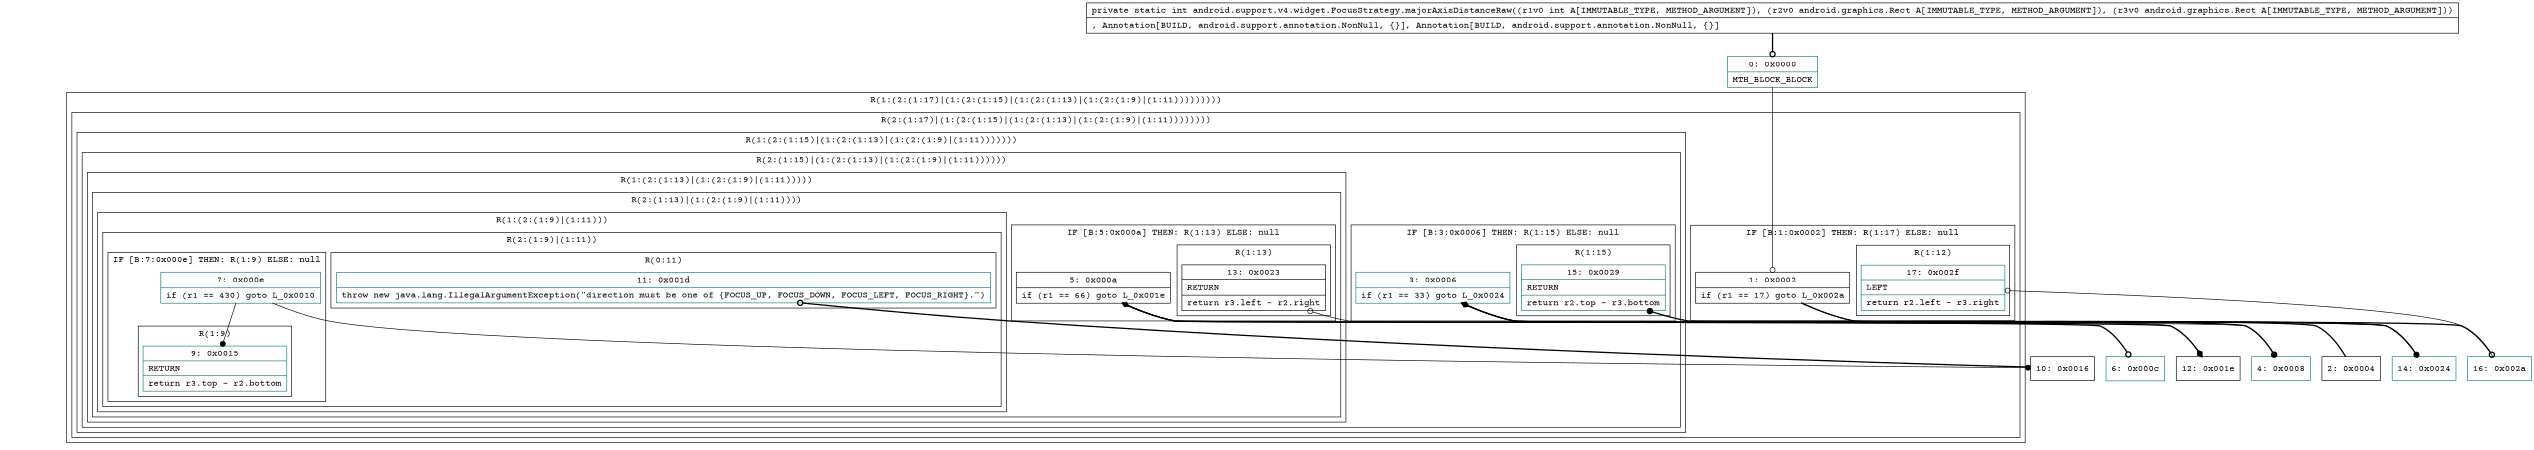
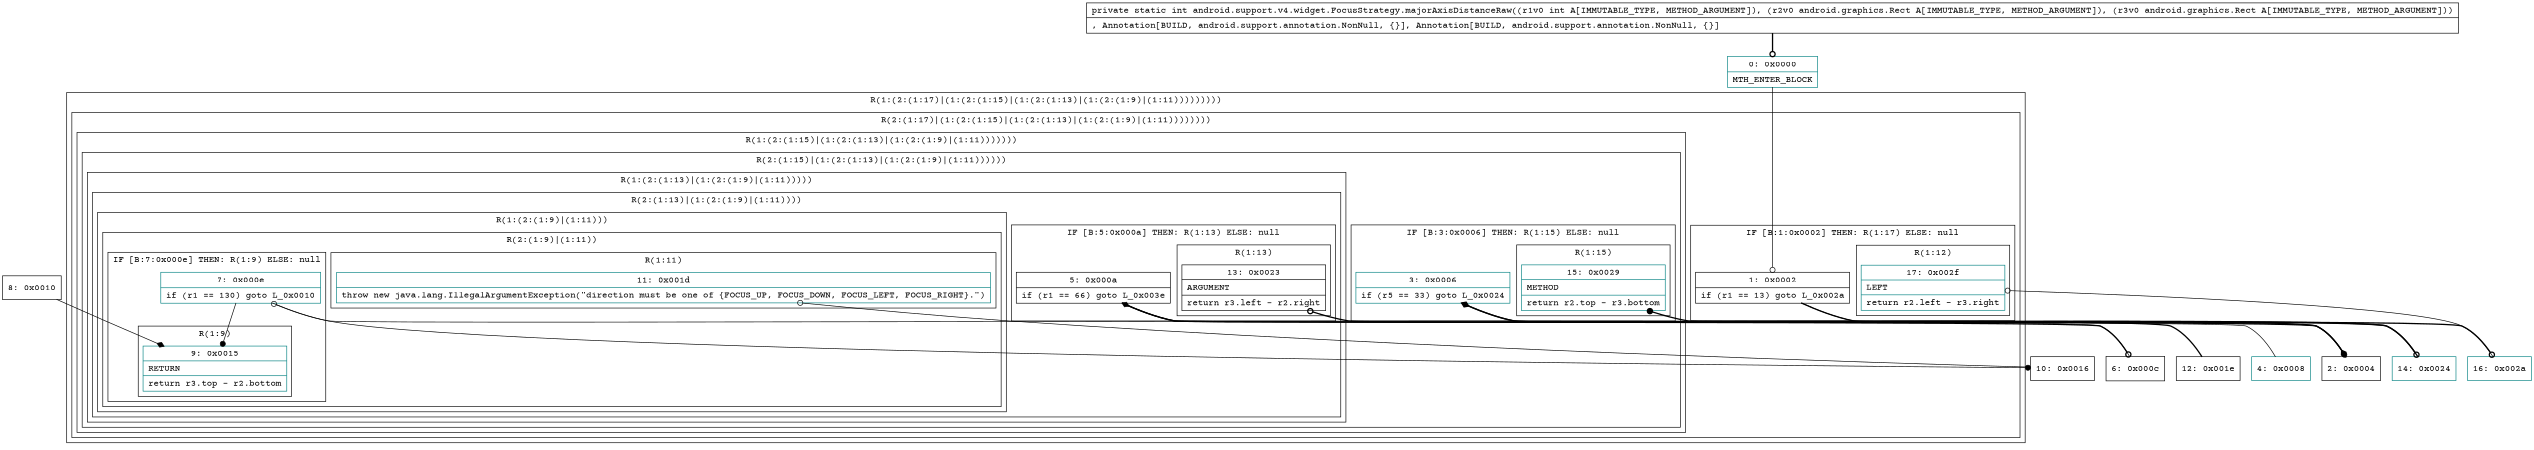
(1773, 79) -> (1773, 79)
(663, 260) -> (663, 260)
(1203, 287) -> (1209, 287)
(1543, 287) -> (1543, 287)
none -> (32, 288)
(241, 295) -> (241, 295)
(1093, 295) -> (1093, 295)
(1433, 295) -> (1433, 295)
(1773, 295) -> (1773, 295)
(1763, 321) -> (1763, 321)
none -> (928, 322)
(1663, 322) -> (1735, 322)
(1871, 322) -> none
(1942, 322) -> (1942, 322)
(2112, 322) -> (2076, 322)
(1416, 344) -> (1416, 344)
(2135, 369) -> (2135, 369)
